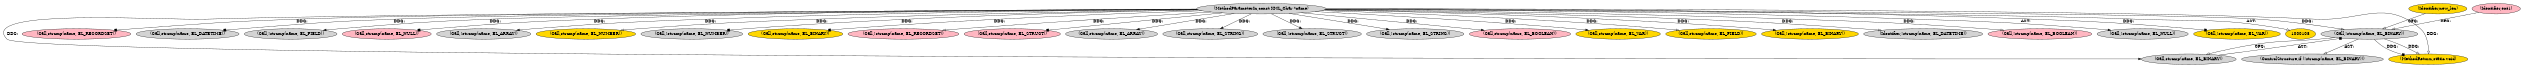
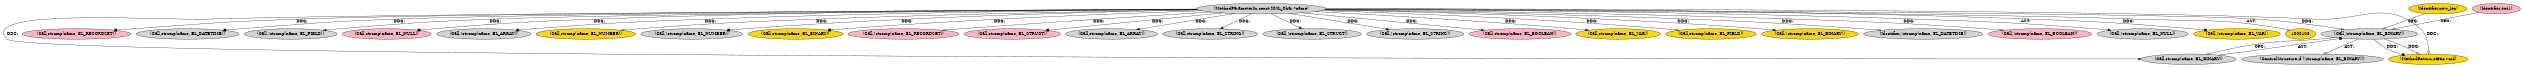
(858, 15) -> (858, 15)
